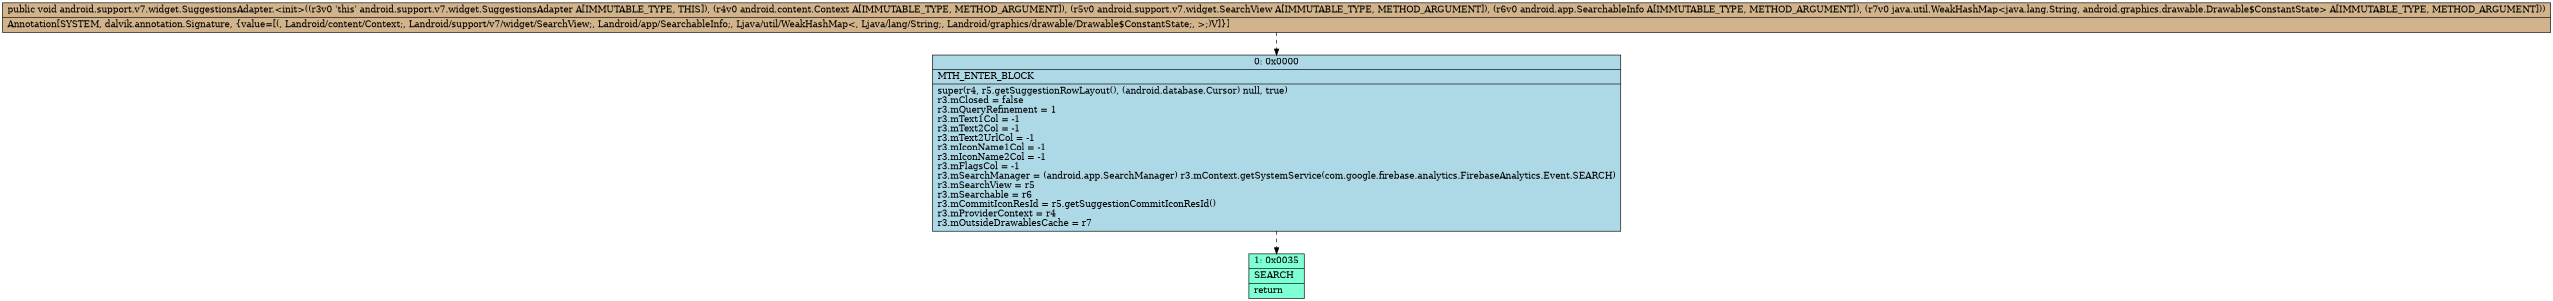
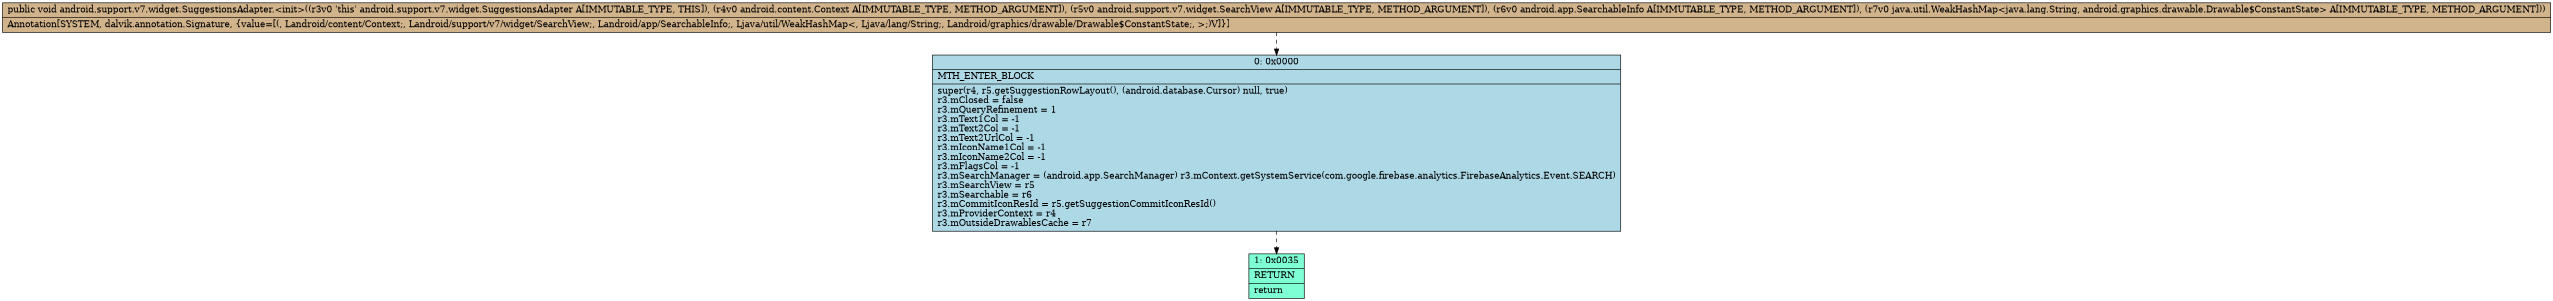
(1274, 276) -> (1274, 276)
